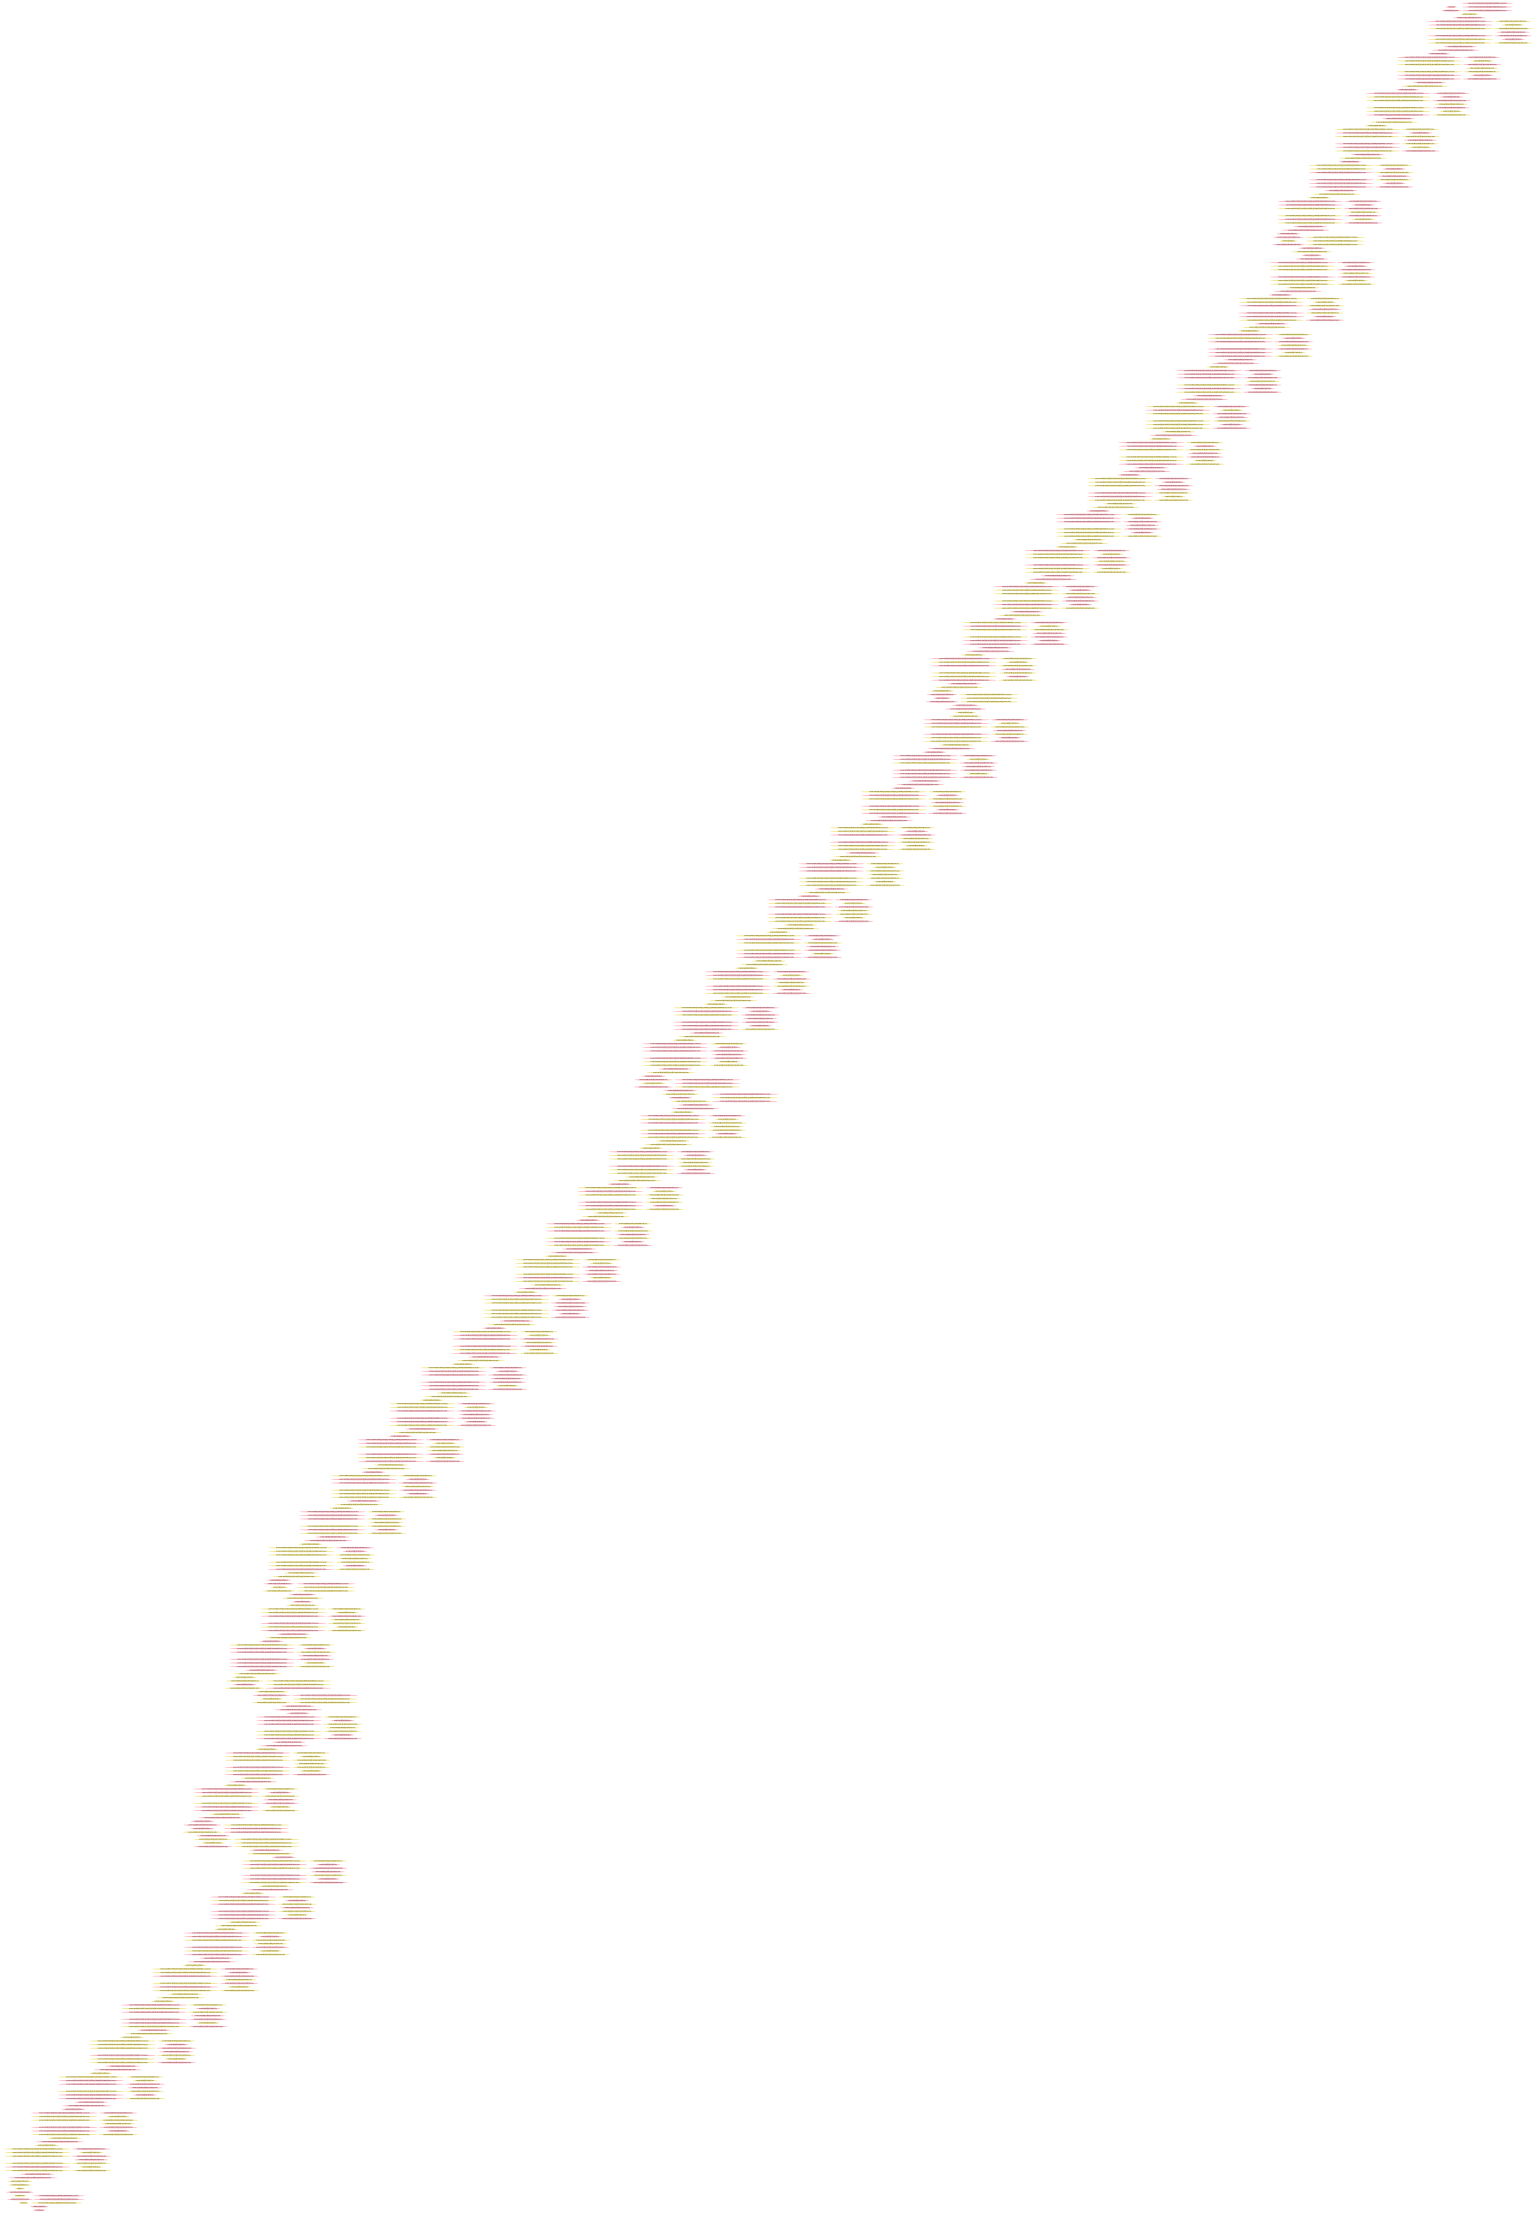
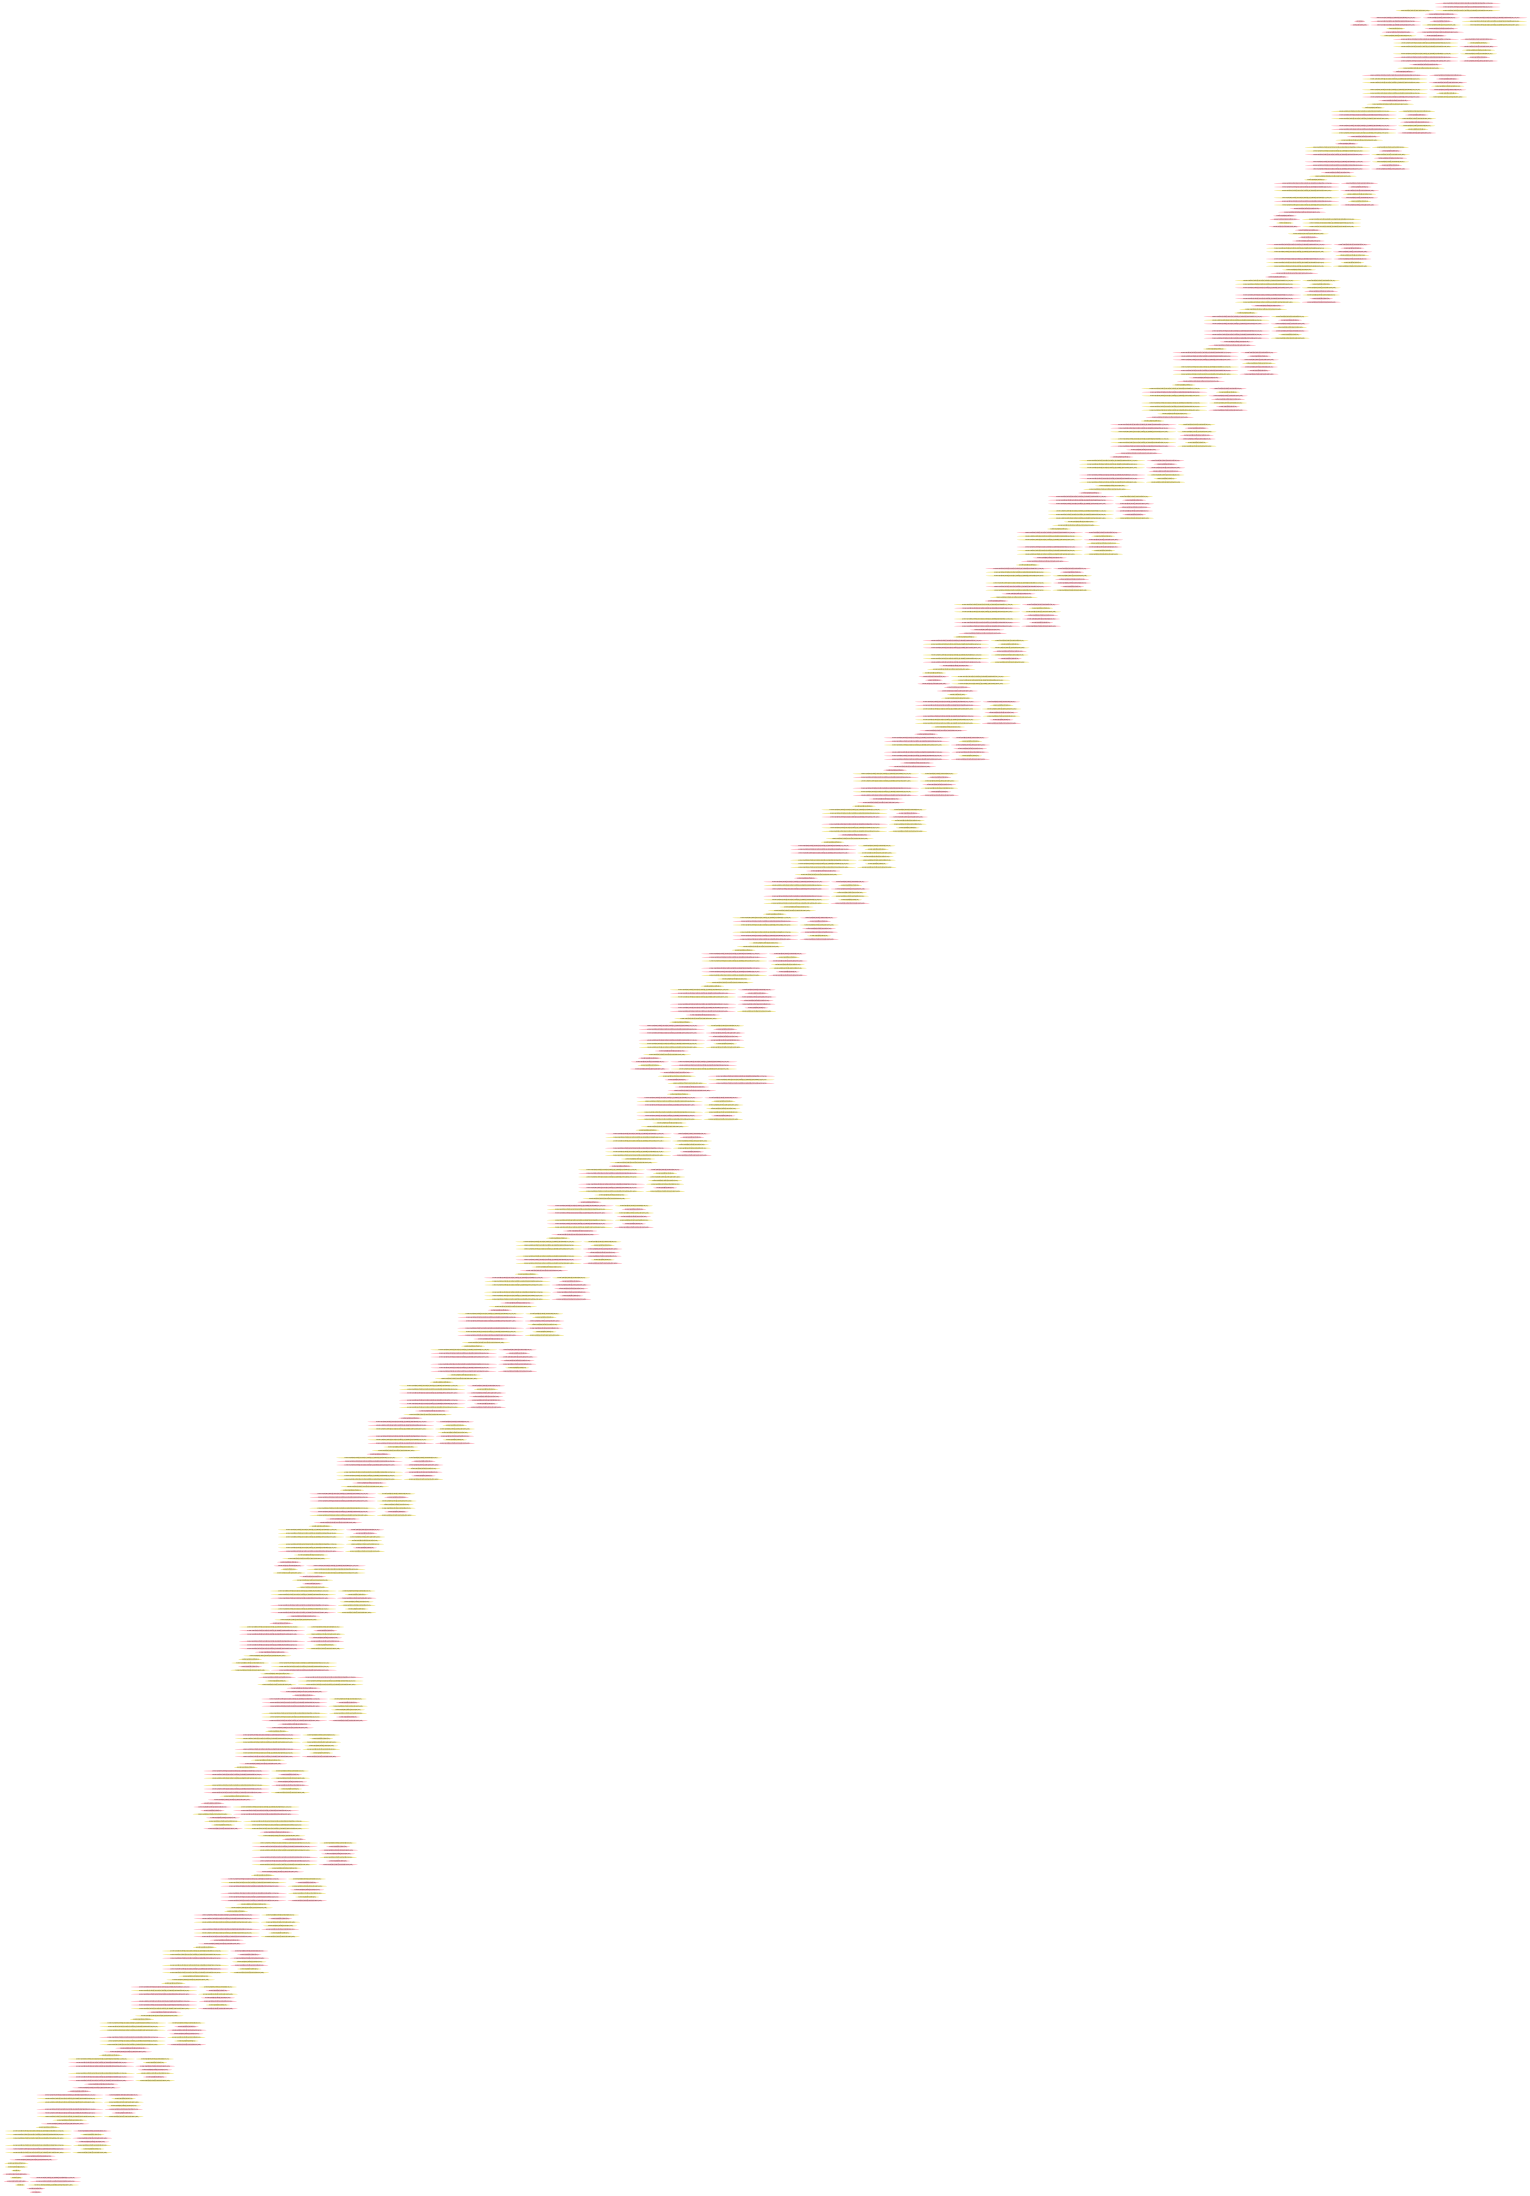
(1513, 25) -> none
